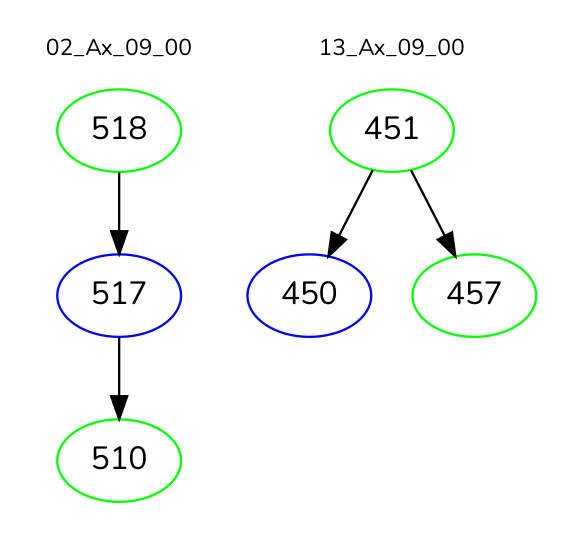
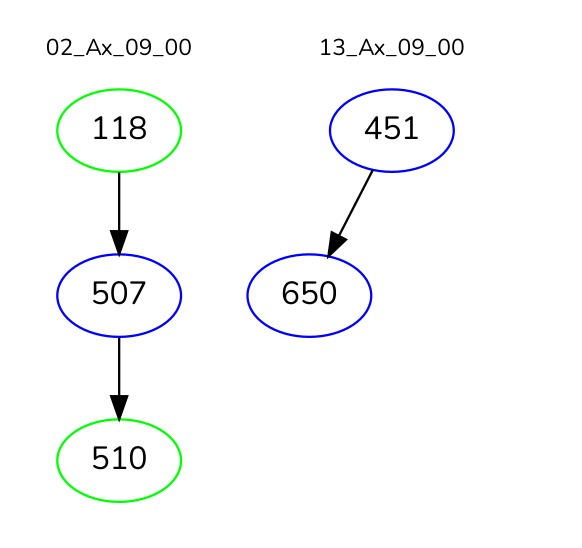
(119, 131) -> (119, 131)
(392, 131) -> (392, 131)
(119, 296) -> (119, 296)
(309, 296) -> (309, 296)
(474, 296) -> none
